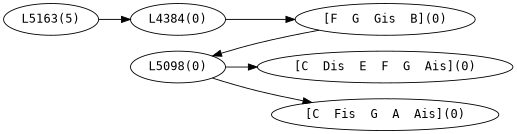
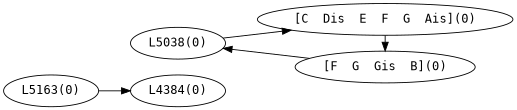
(51, 19) -> (51, 91)
(256, 19) -> (385, 39)
(178, 67) -> (178, 43)
(385, 115) -> none
